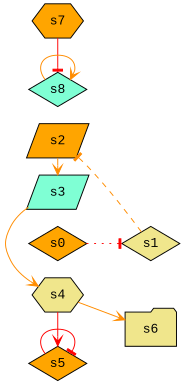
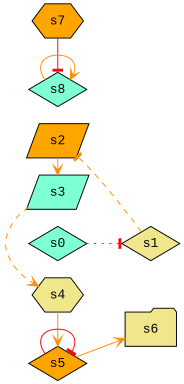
(6, 244) -> (6, 244)
(58, 244) -> (58, 244)
(97, 309) -> (96, 349)
(58, 323) -> (58, 323)
